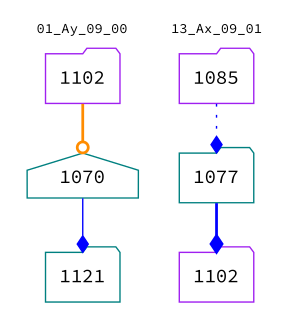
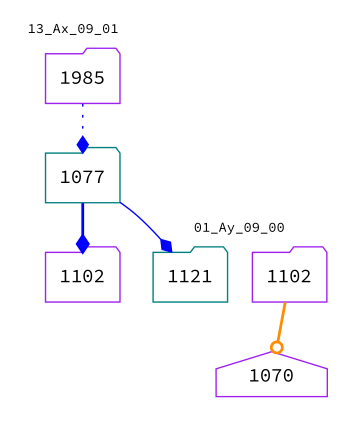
(217, 79) -> (83, 79)
(83, 178) -> (272, 377)
(83, 217) -> (150, 228)
